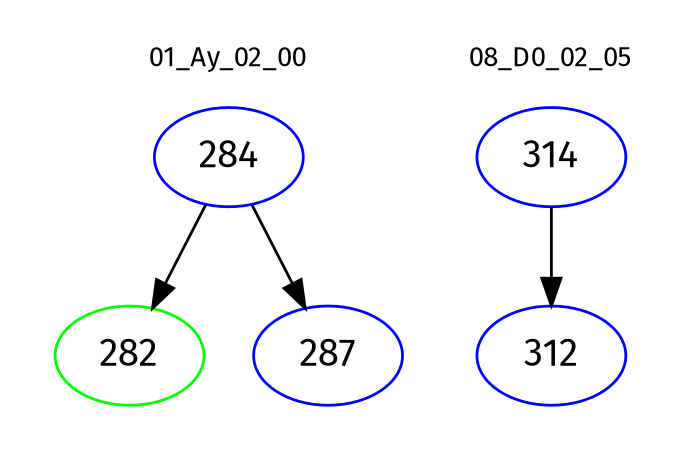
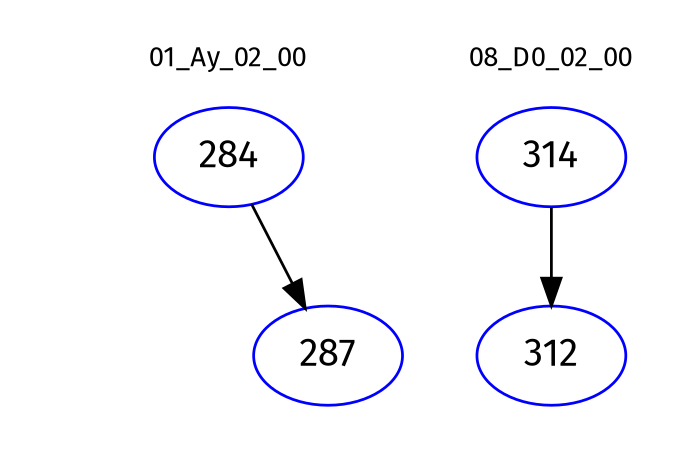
(551, 59) -> (551, 59)
(130, 356) -> none
